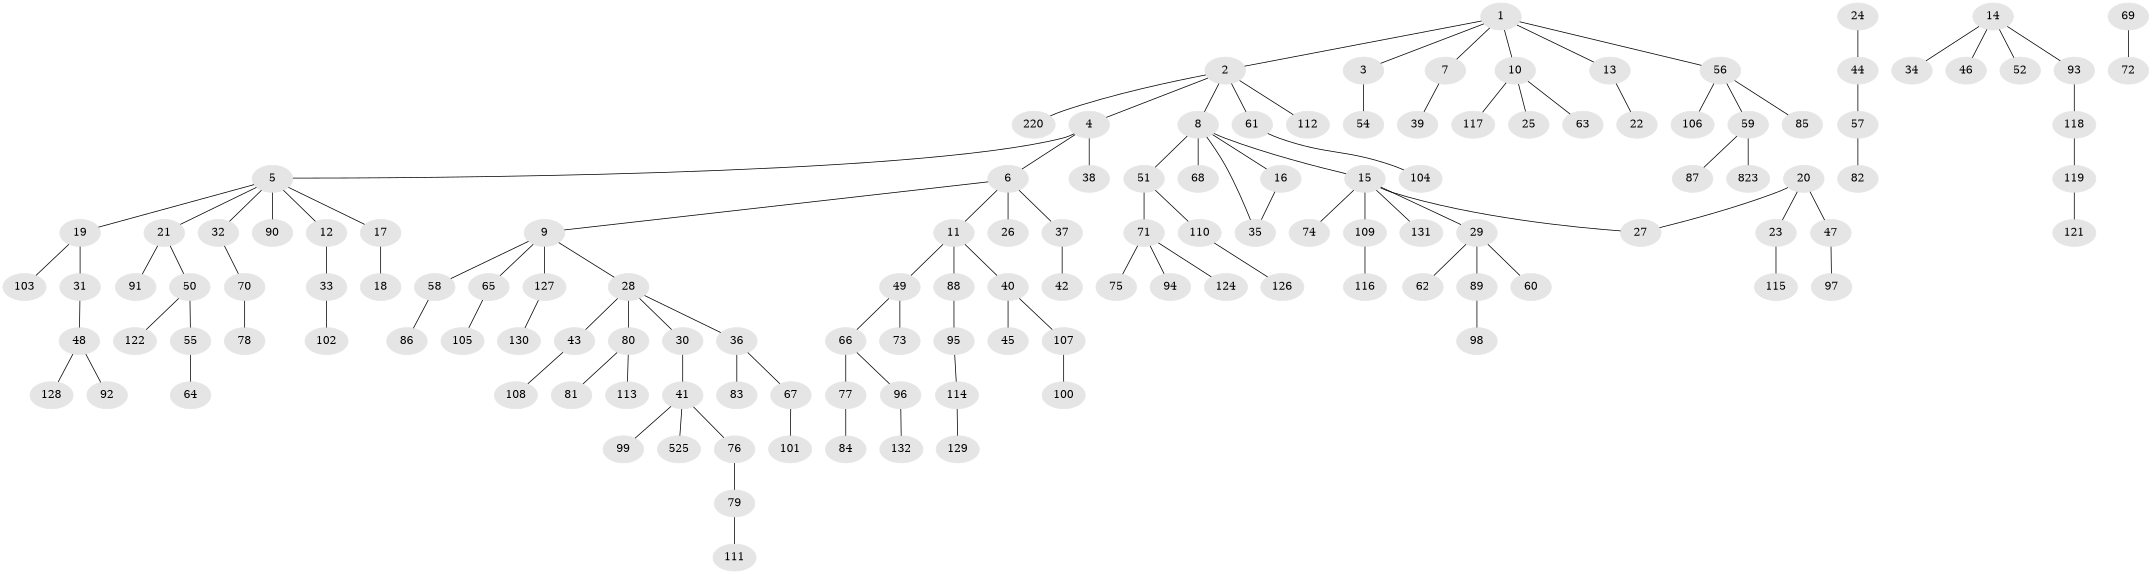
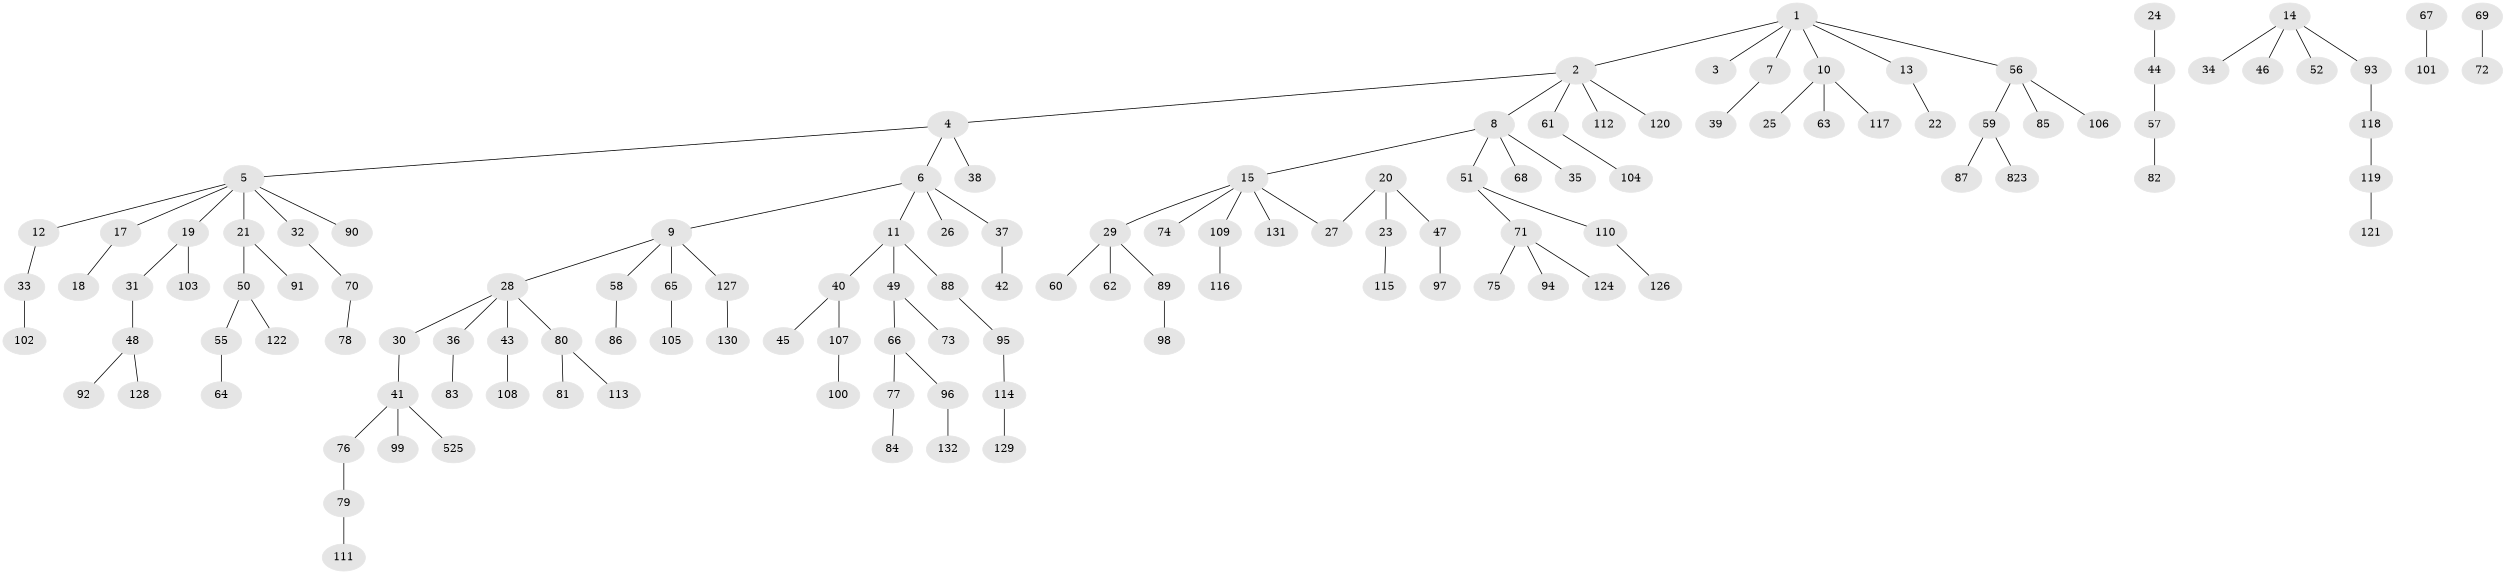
(1034, 125) -> (1660, 125)
(1363, 125) -> none
(1281, 179) -> none
(764, 368) -> none
